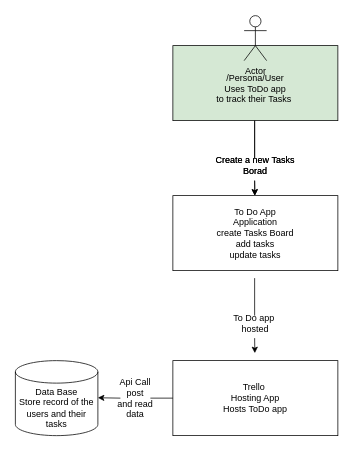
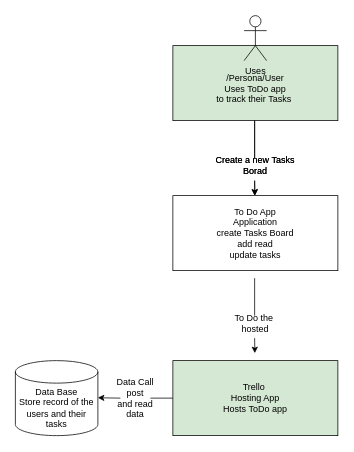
(256, 71) -> (256, 71)
(255, 233) -> (255, 233)
(255, 323) -> (255, 323)
(135, 398) -> (135, 398)
(255, 398) -> (255, 398)
